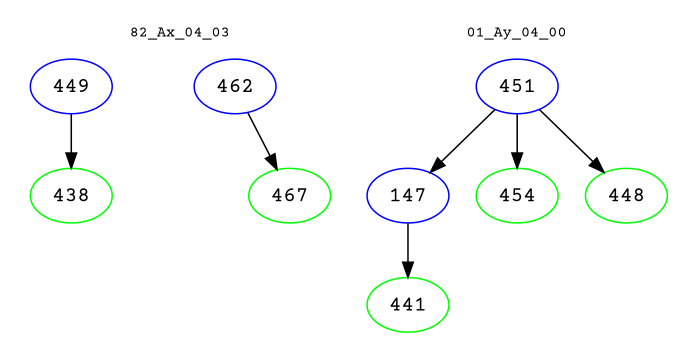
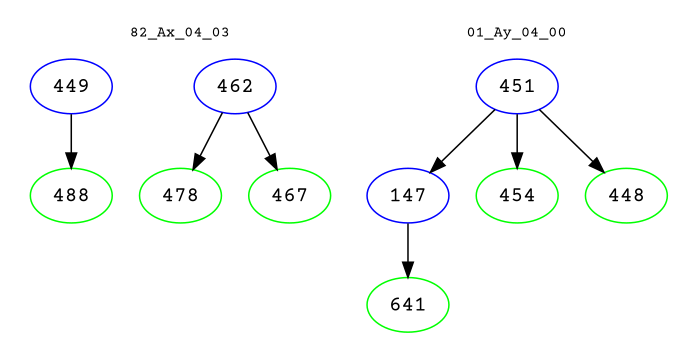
(71, 196) -> (71, 196)
none -> (180, 196)
(408, 305) -> (408, 305)
